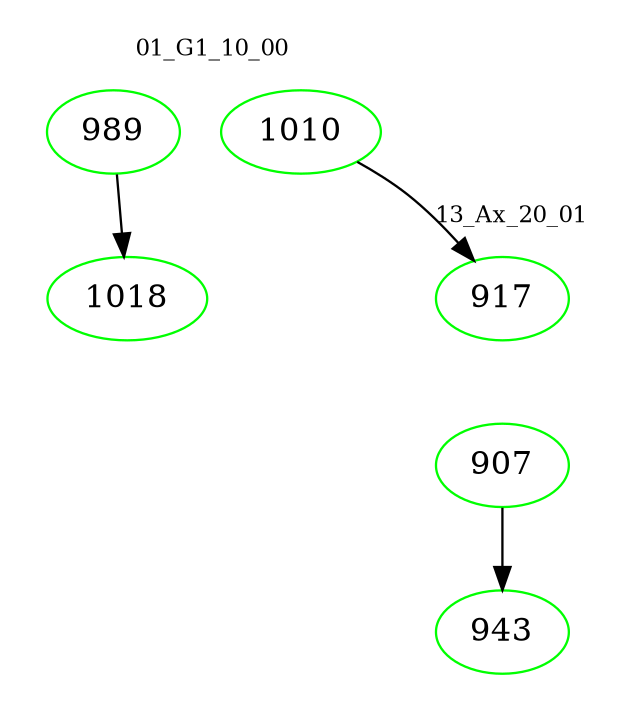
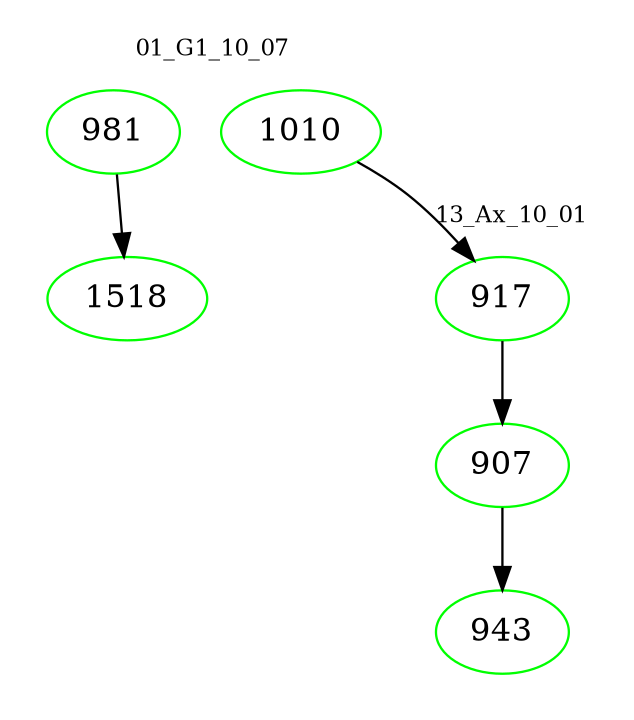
(213, 50) -> (213, 50)
(113, 132) -> (113, 132)
(512, 216) -> (512, 216)
(127, 299) -> (127, 299)
none -> (502, 371)
